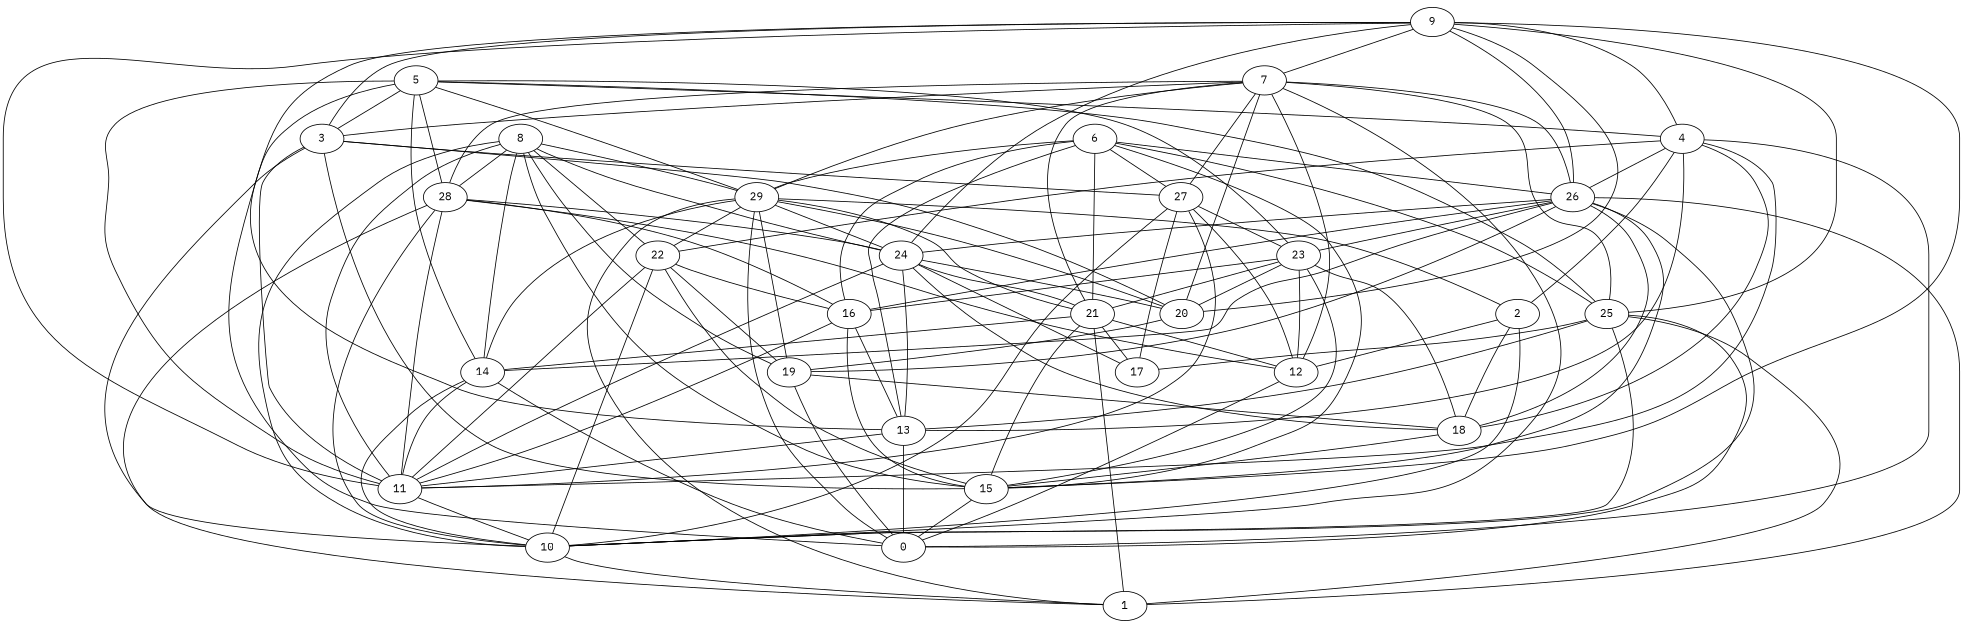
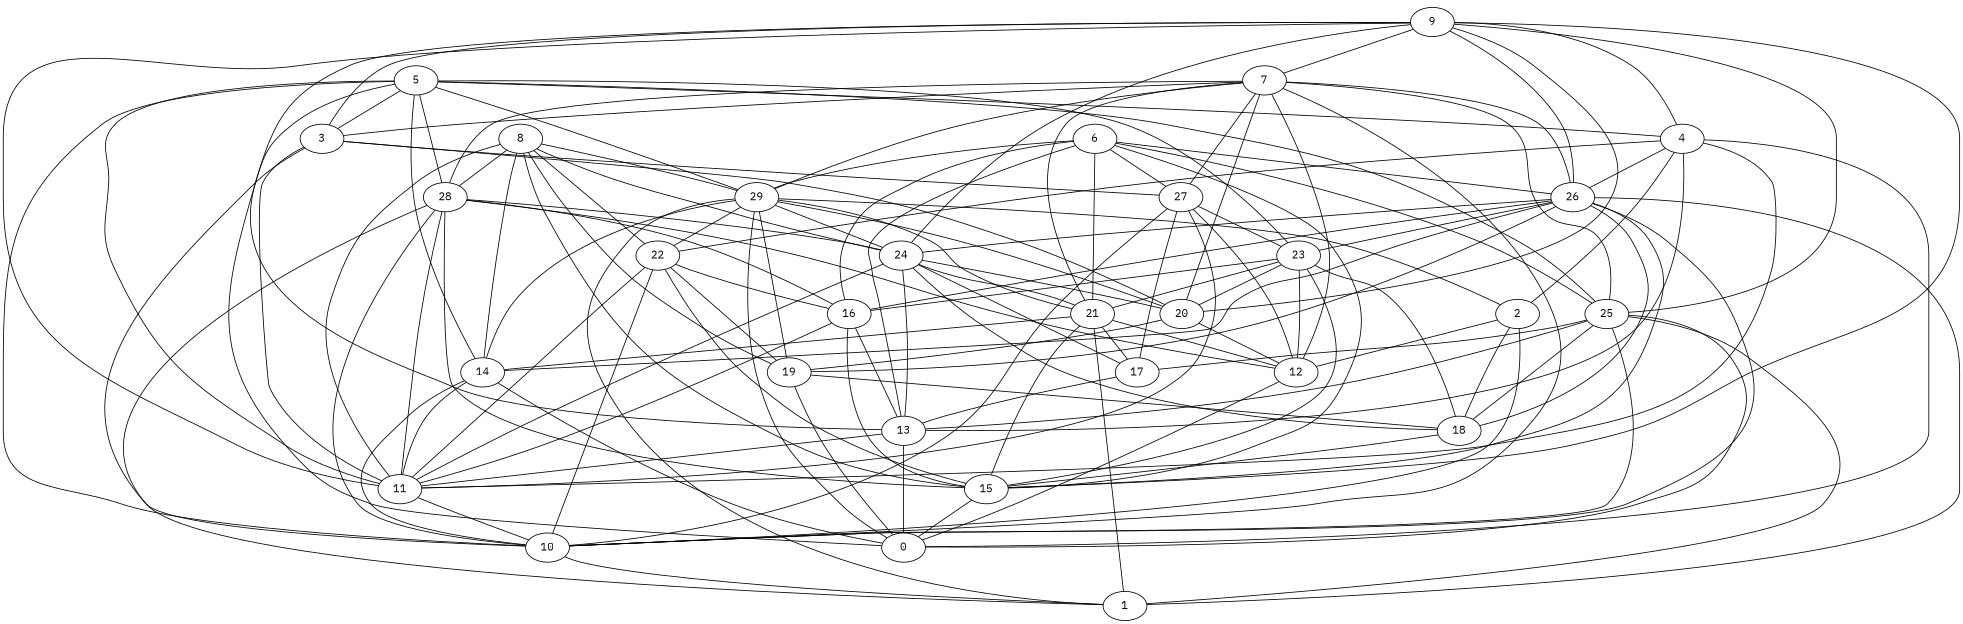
(1712, 329) -> (1536, 370)
none -> (1239, 343)
(260, 366) -> (3, 392)
none -> (1014, 399)
(554, 464) -> (598, 448)
